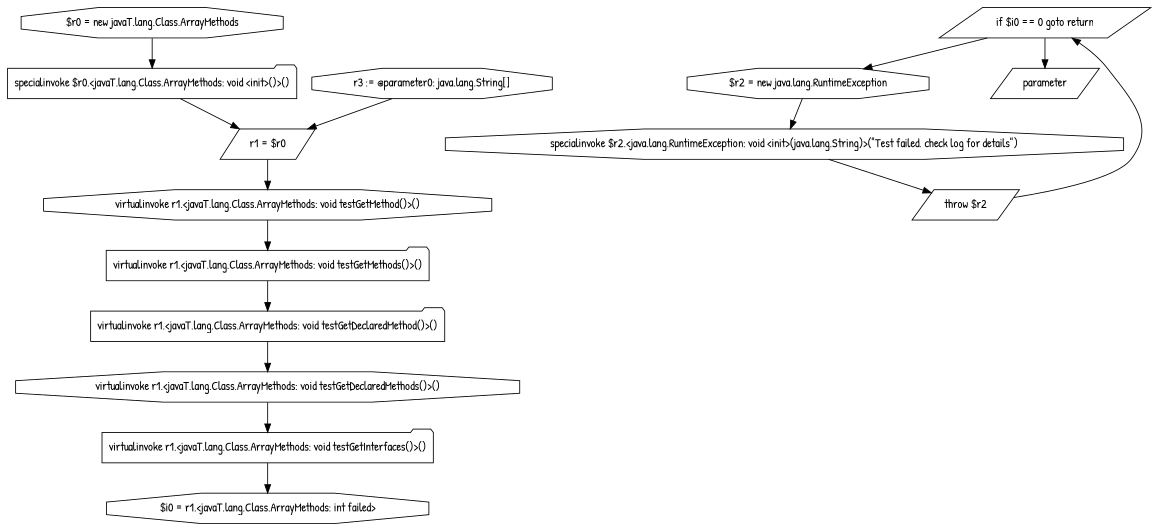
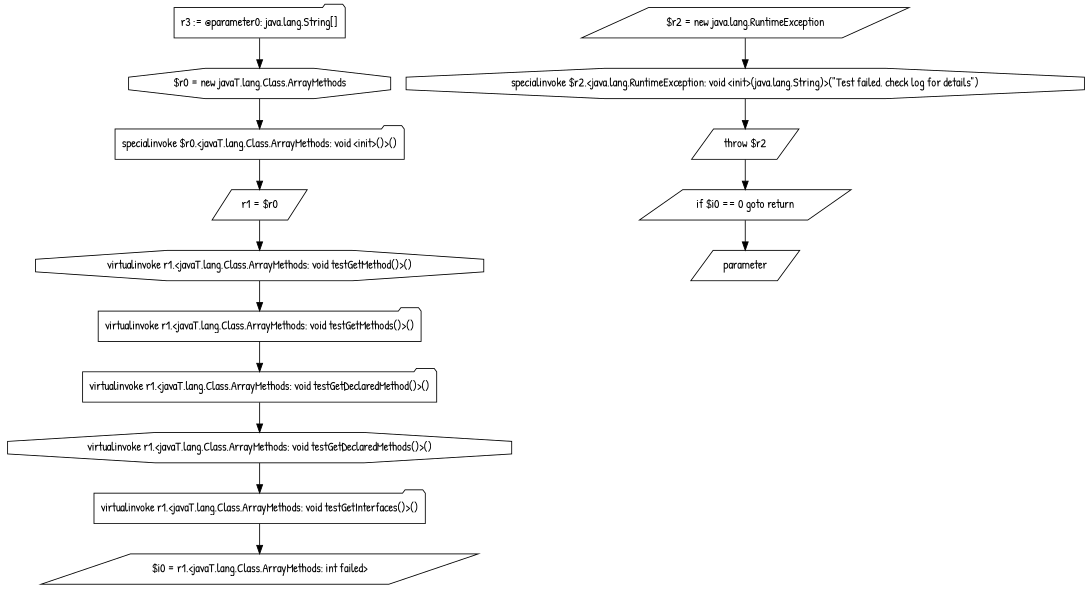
(930, 52) -> none
(432, 83) -> (260, 23)
(808, 83) -> (745, 23)
(354, 112) -> (260, 49)
(268, 508) -> (260, 569)
